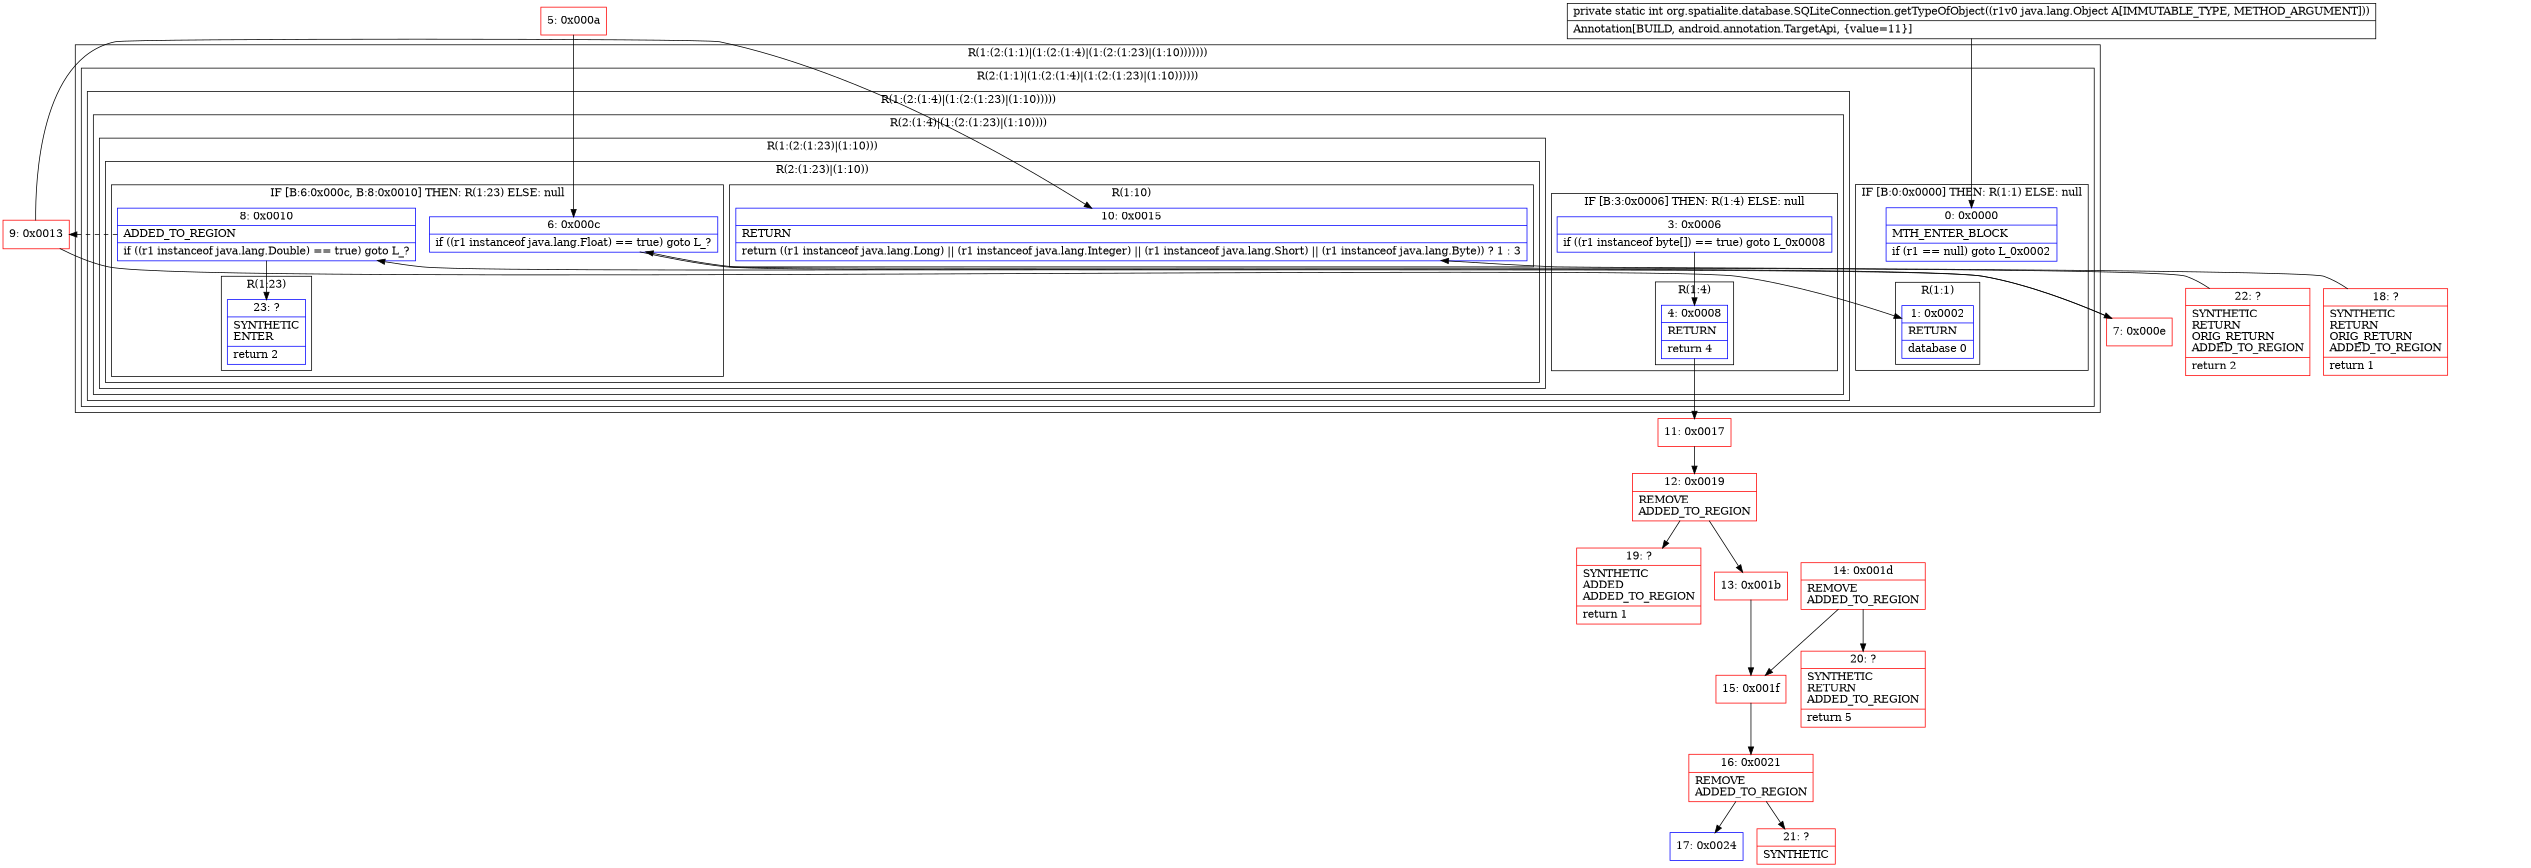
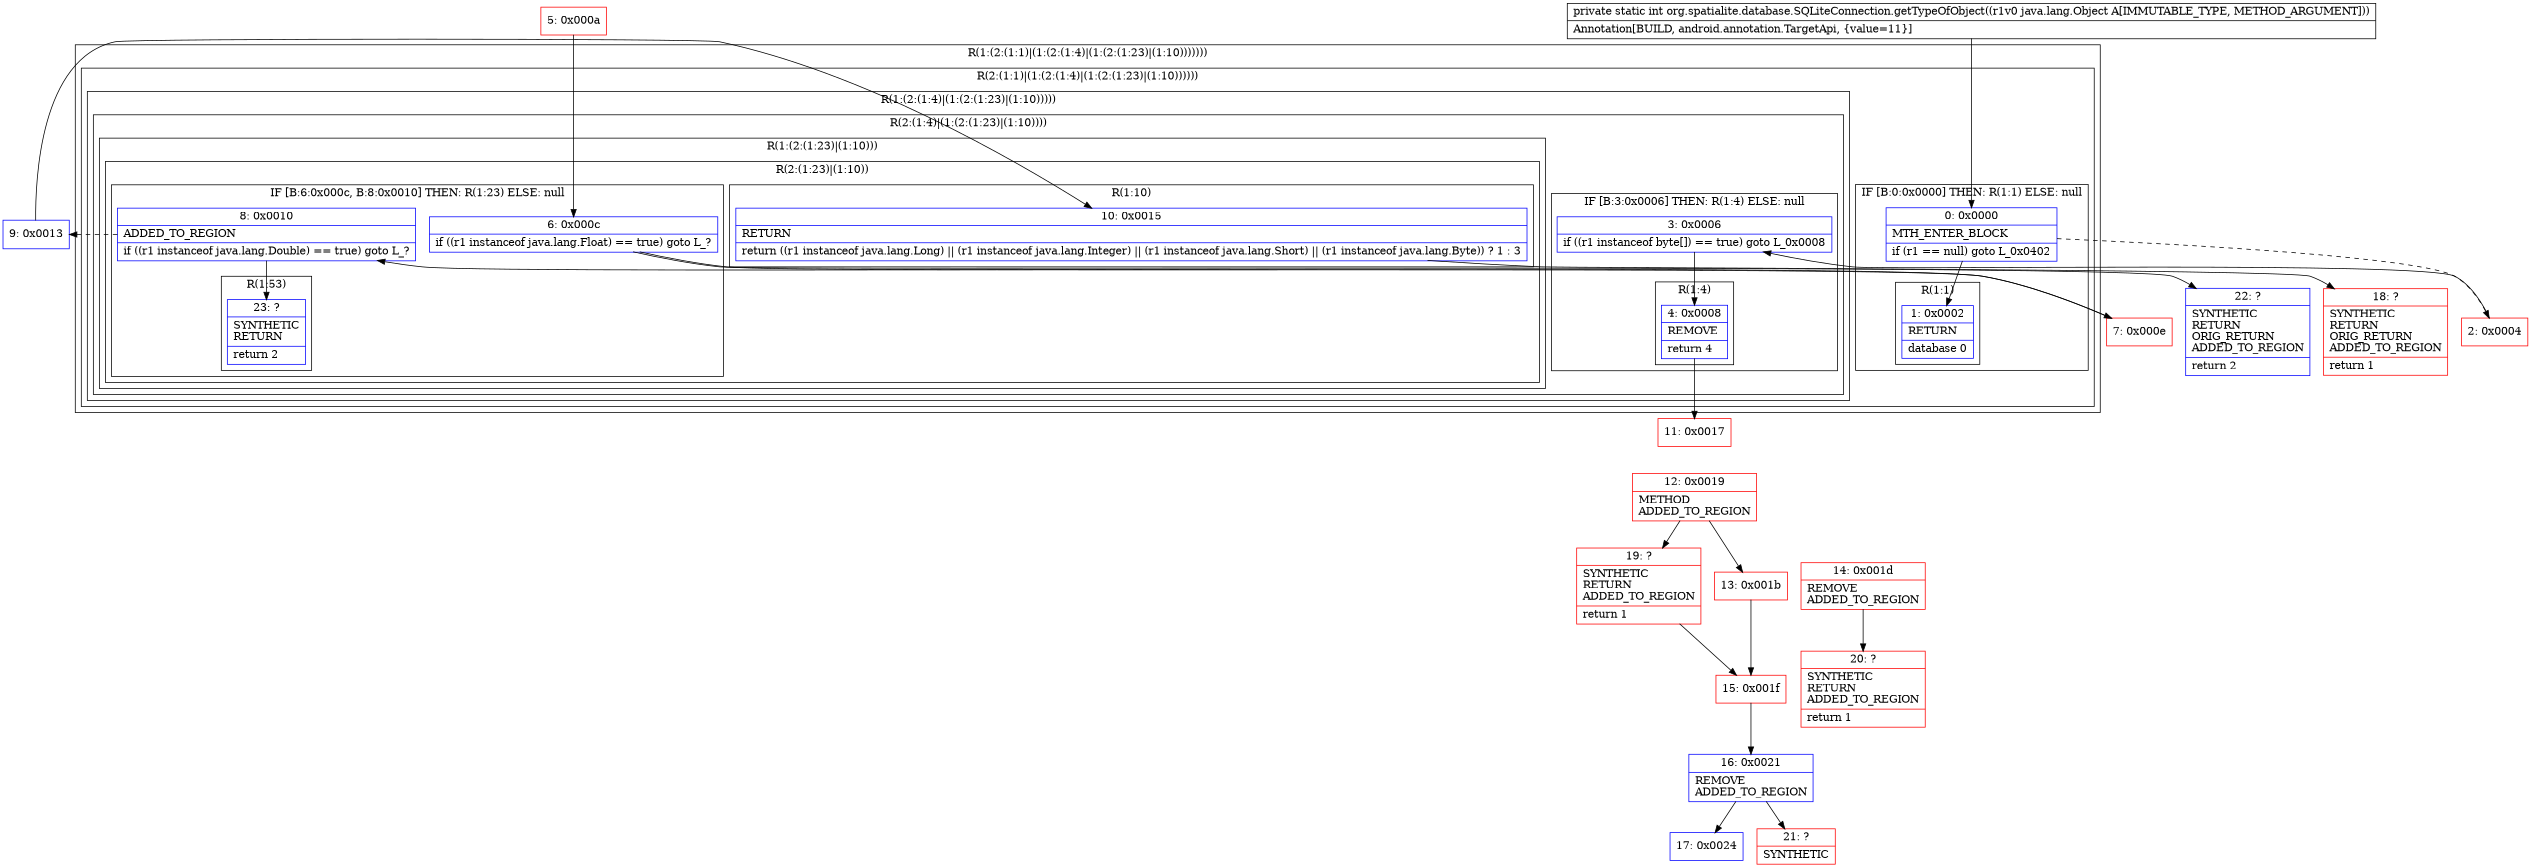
(36, 234) -> (36, 234)
(1972, 252) -> (1972, 252)
(1432, 268) -> (1412, 268)
(1900, 269) -> (1879, 269)
(747, 275) -> (1953, 287)
(266, 285) -> (266, 285)
(1692, 331) -> (1693, 331)
(2248, 332) -> (2248, 332)
none -> (2495, 332)
(253, 337) -> (258, 337)
(1695, 456) -> none
(1664, 500) -> (1664, 500)
(1603, 585) -> (1607, 585)
(1805, 640) -> (1705, 647)
(1830, 718) -> (1830, 718)
(1751, 778) -> (1751, 778)
